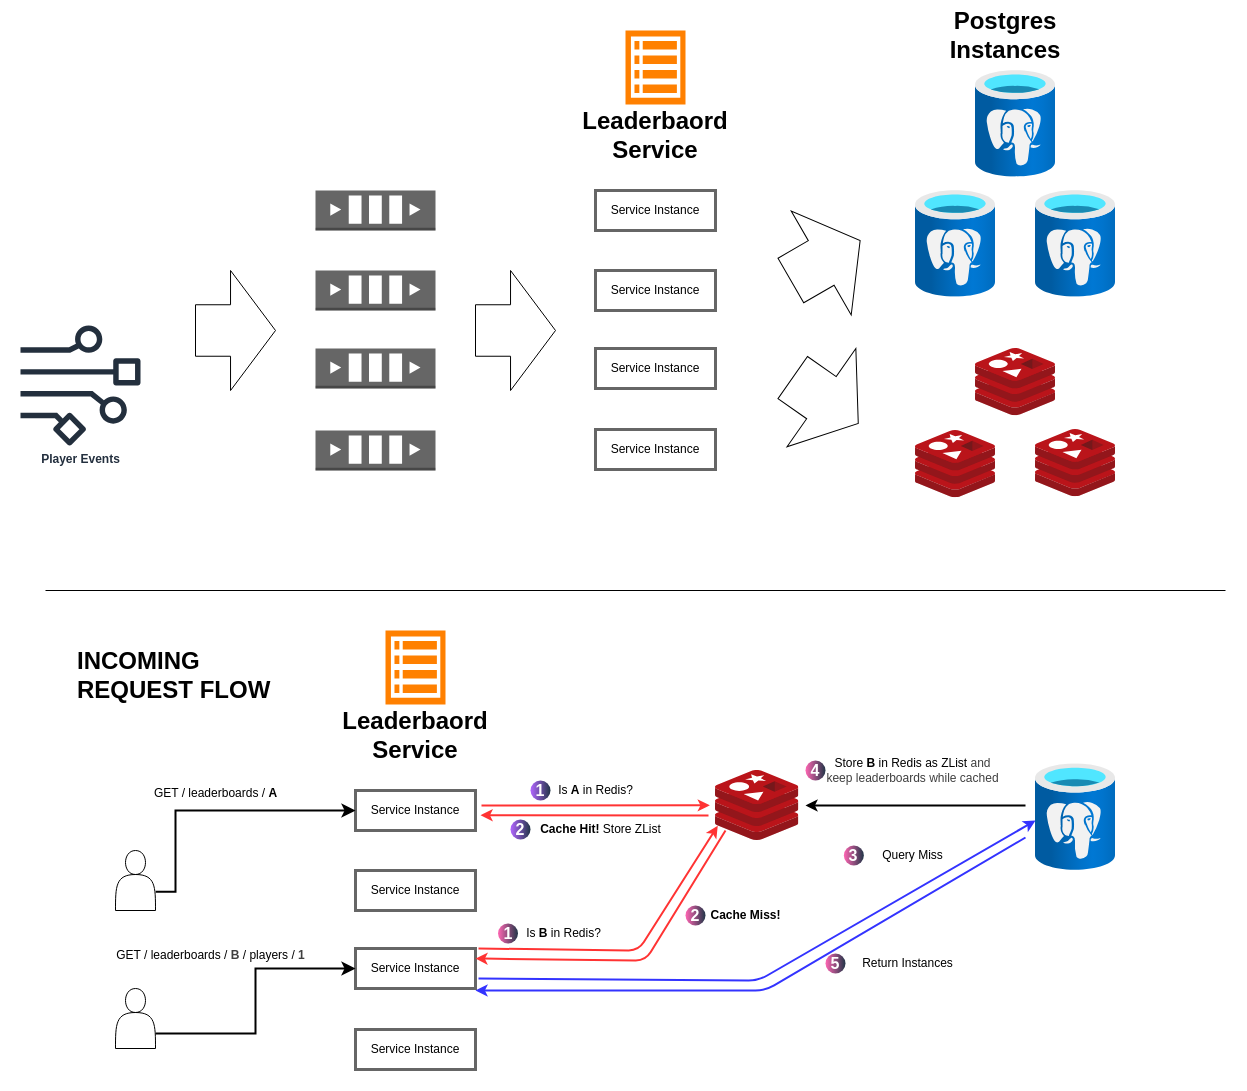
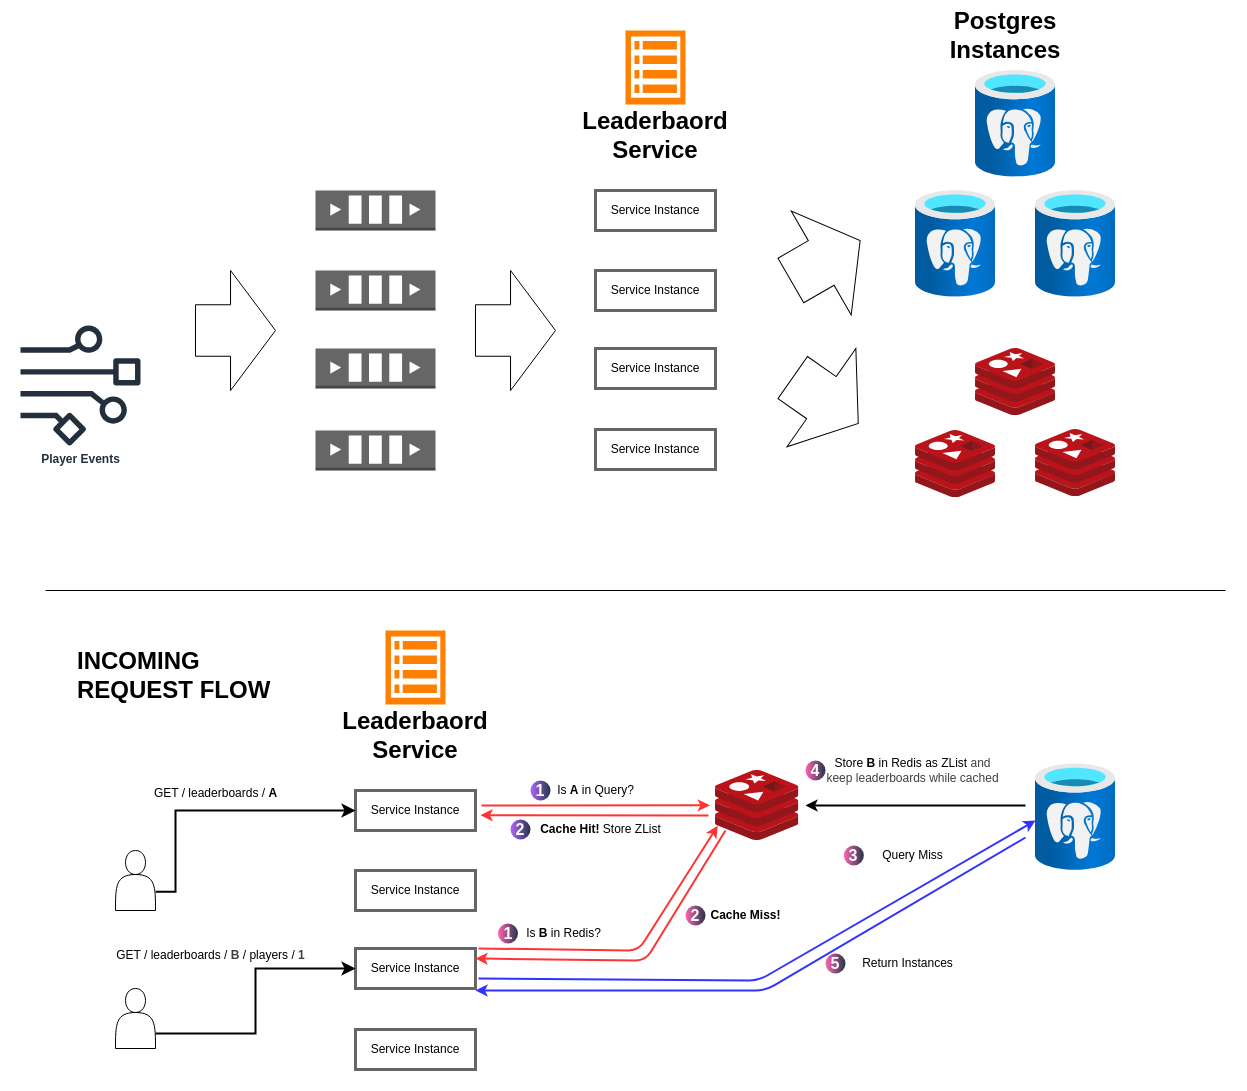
(596, 791) -> (596, 791)
